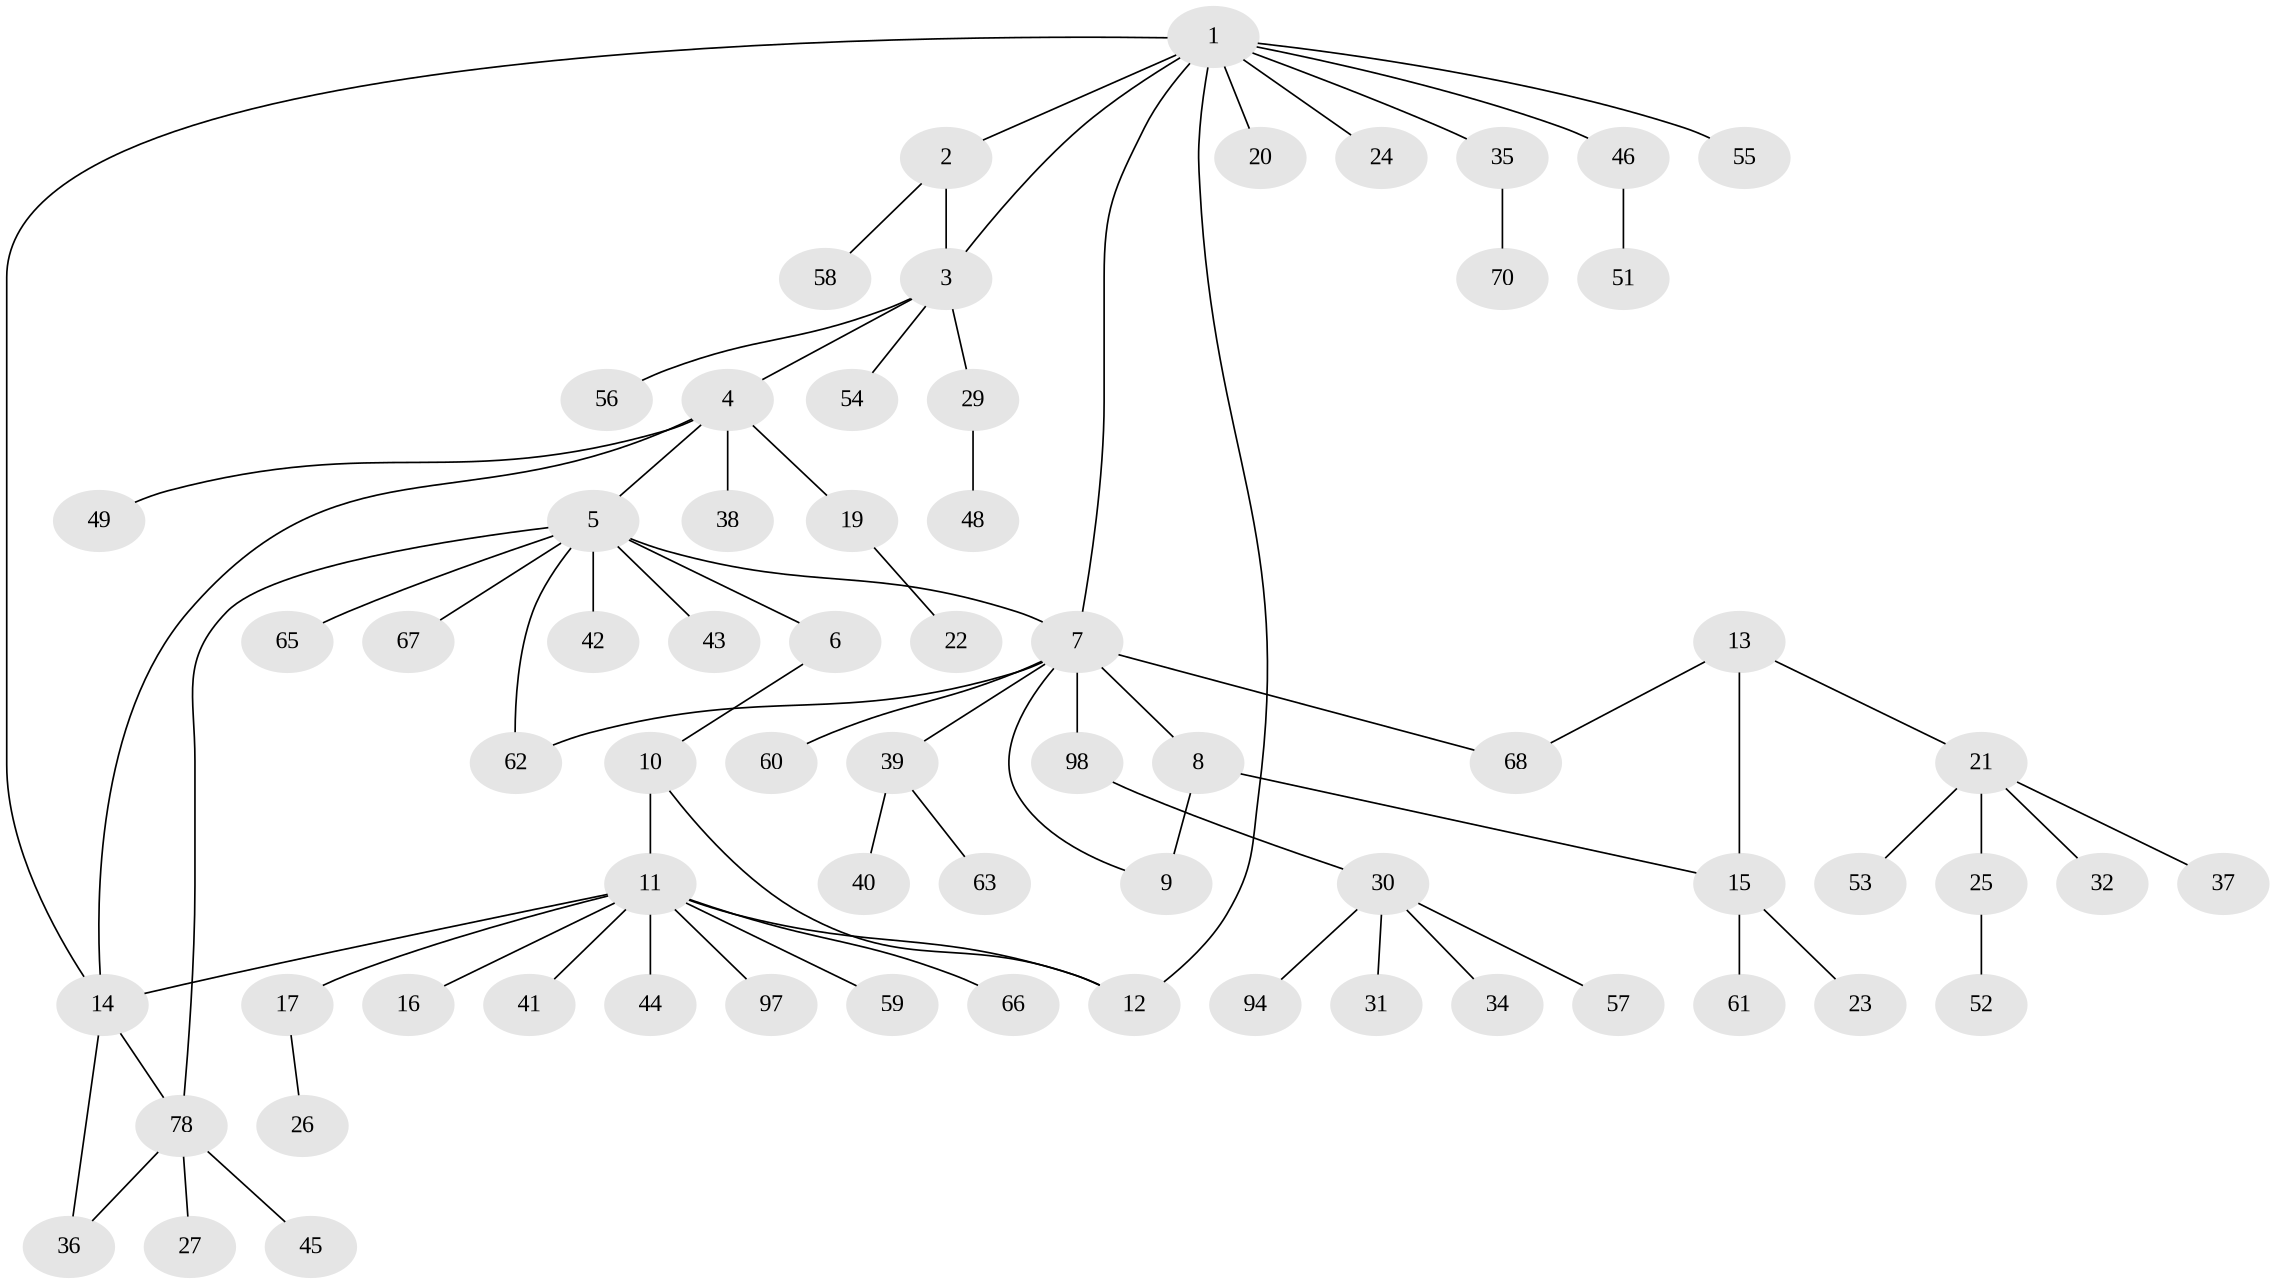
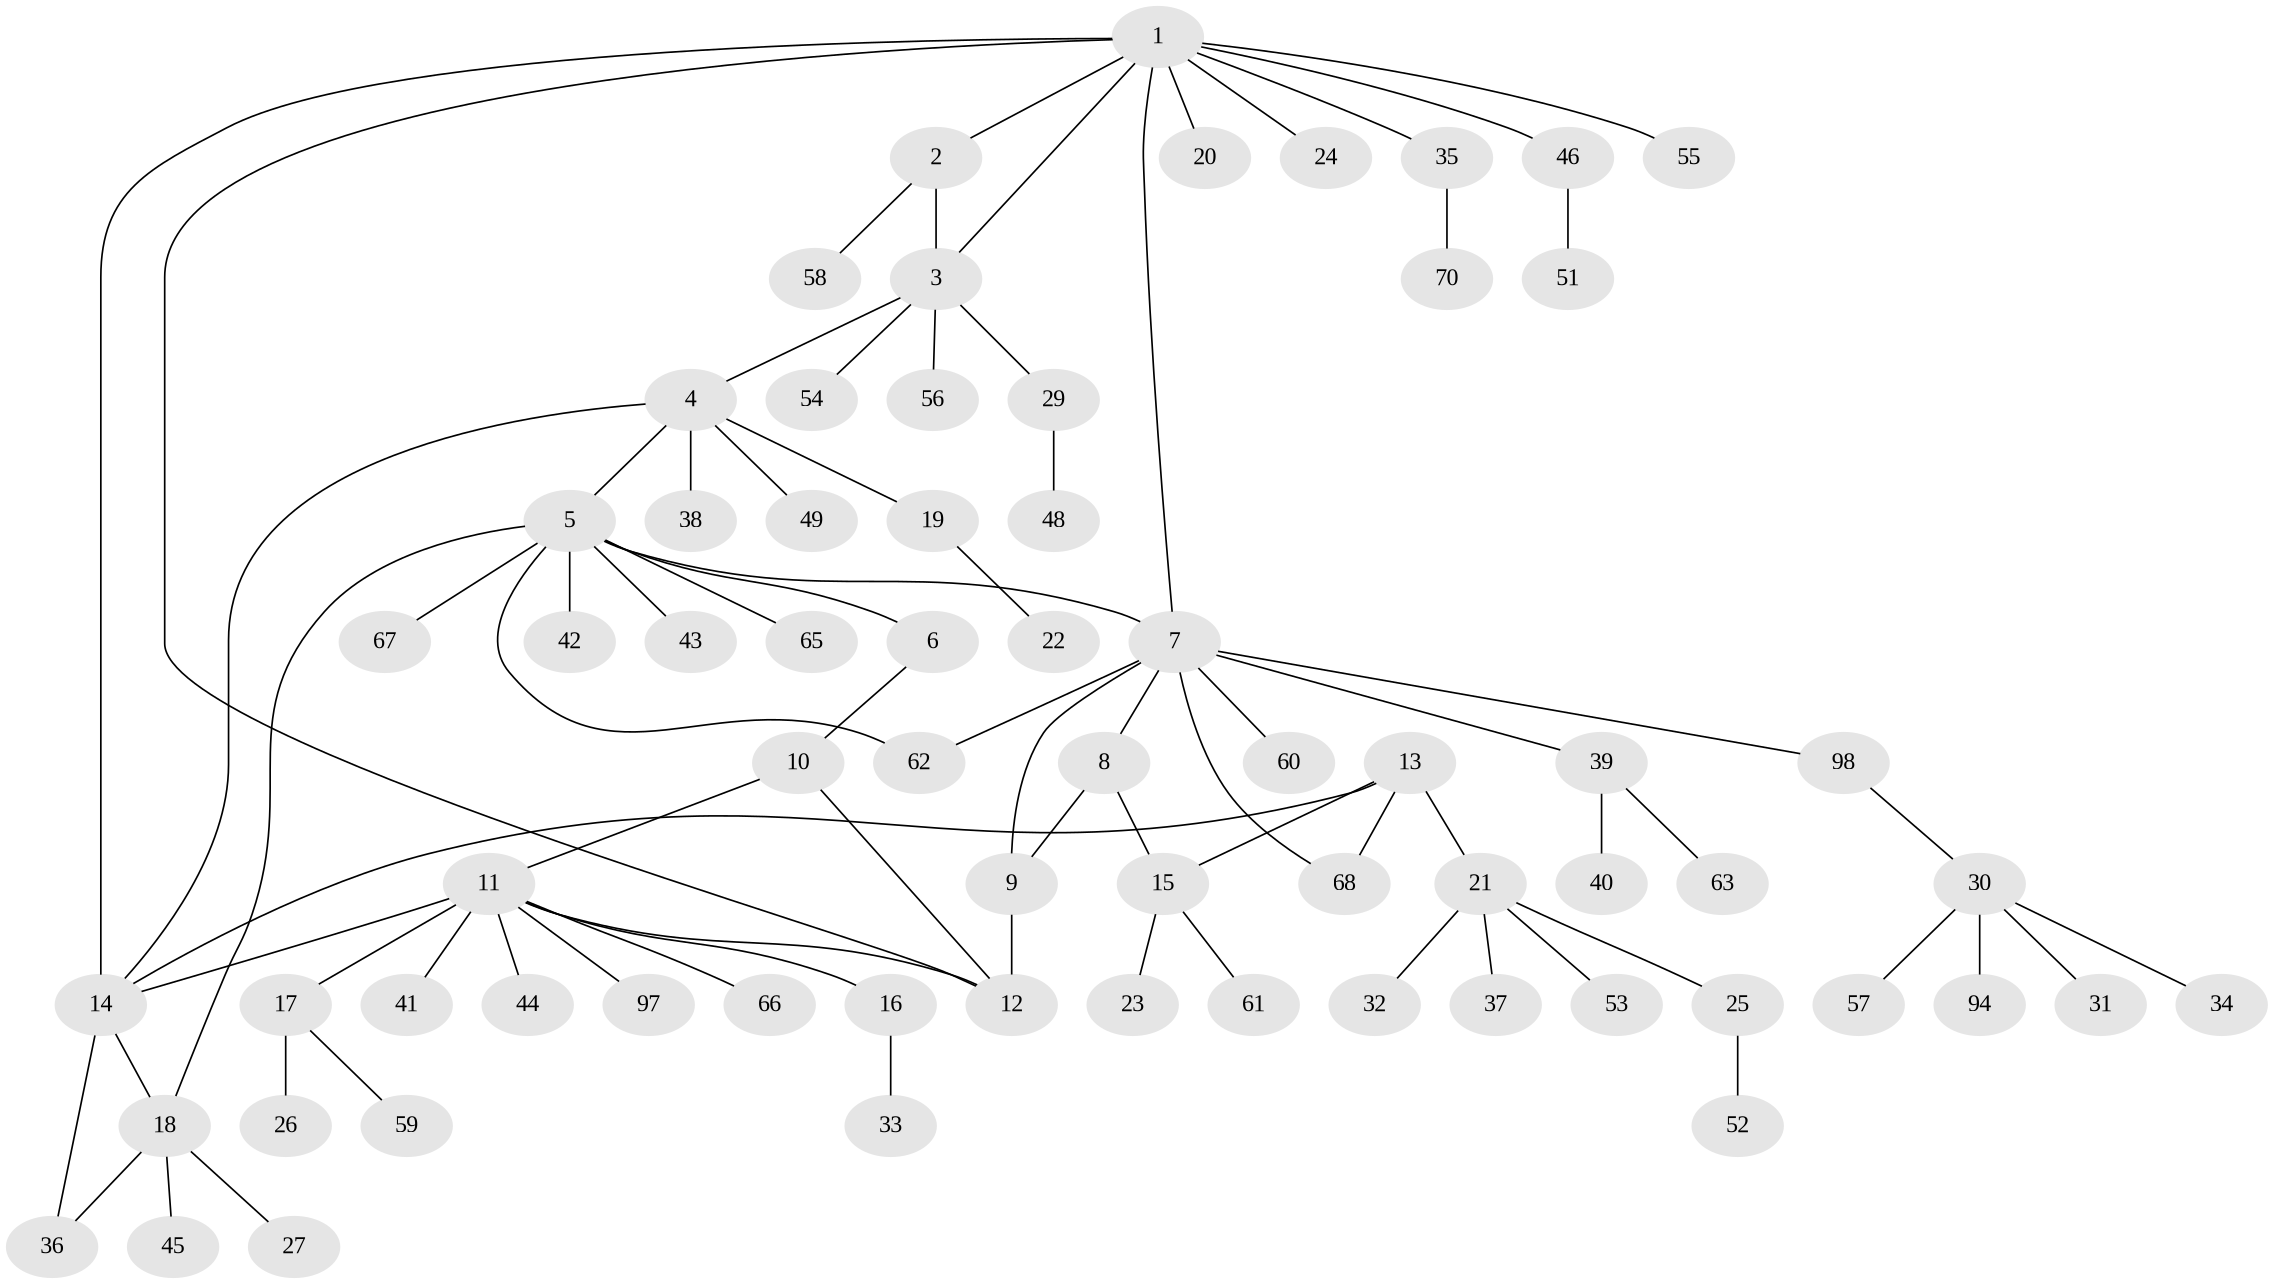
none -> (742, 817)
(771, 944) -> (346, 1065)
none -> (1012, 945)
(182, 1126) -> (165, 1126)
none -> (891, 1126)
